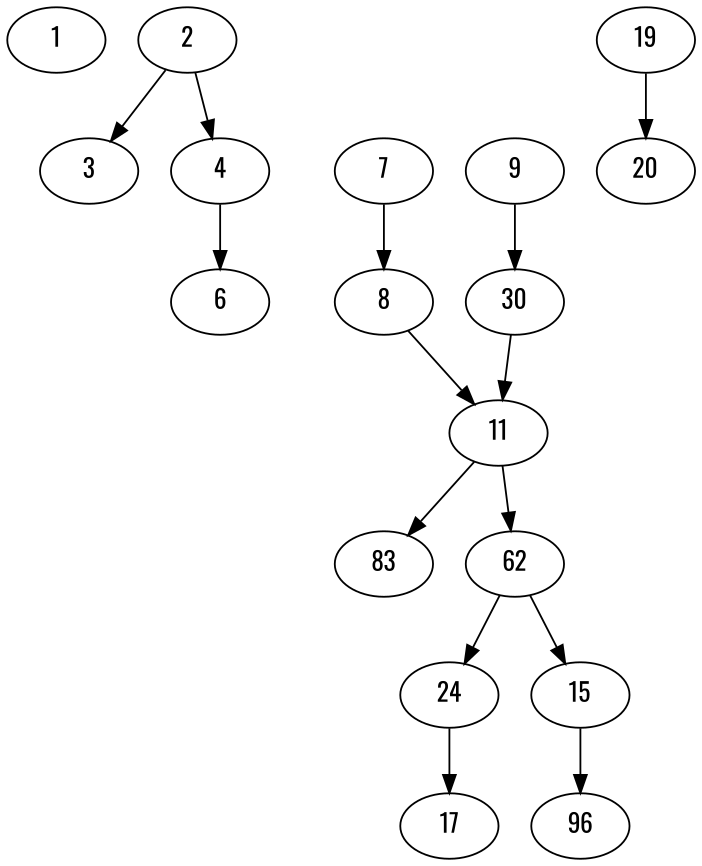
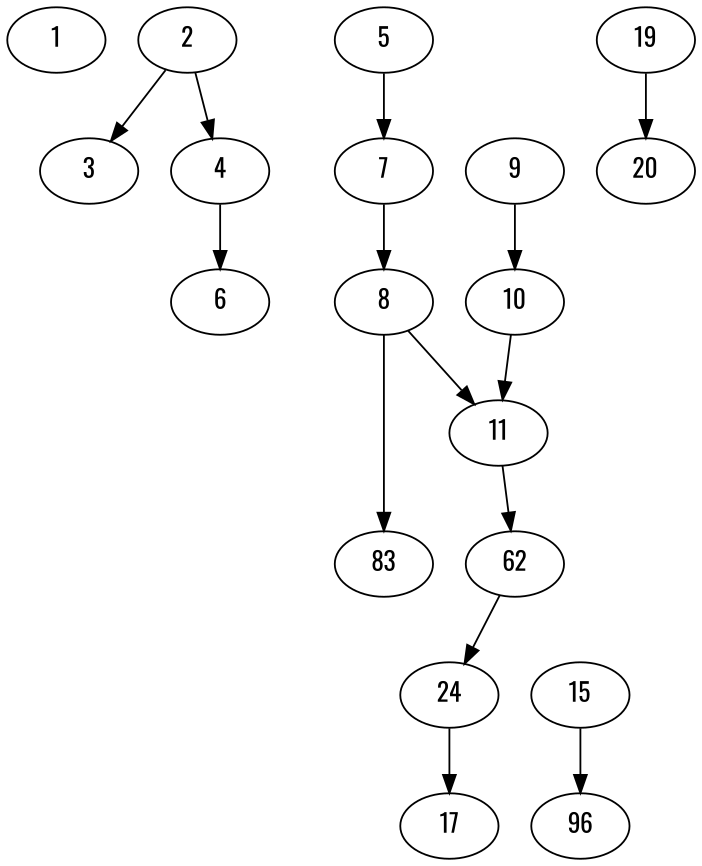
none -> (384, 40)
(515, 302) -> (515, 302)
(448, 492) -> (384, 424)
(543, 621) -> none
